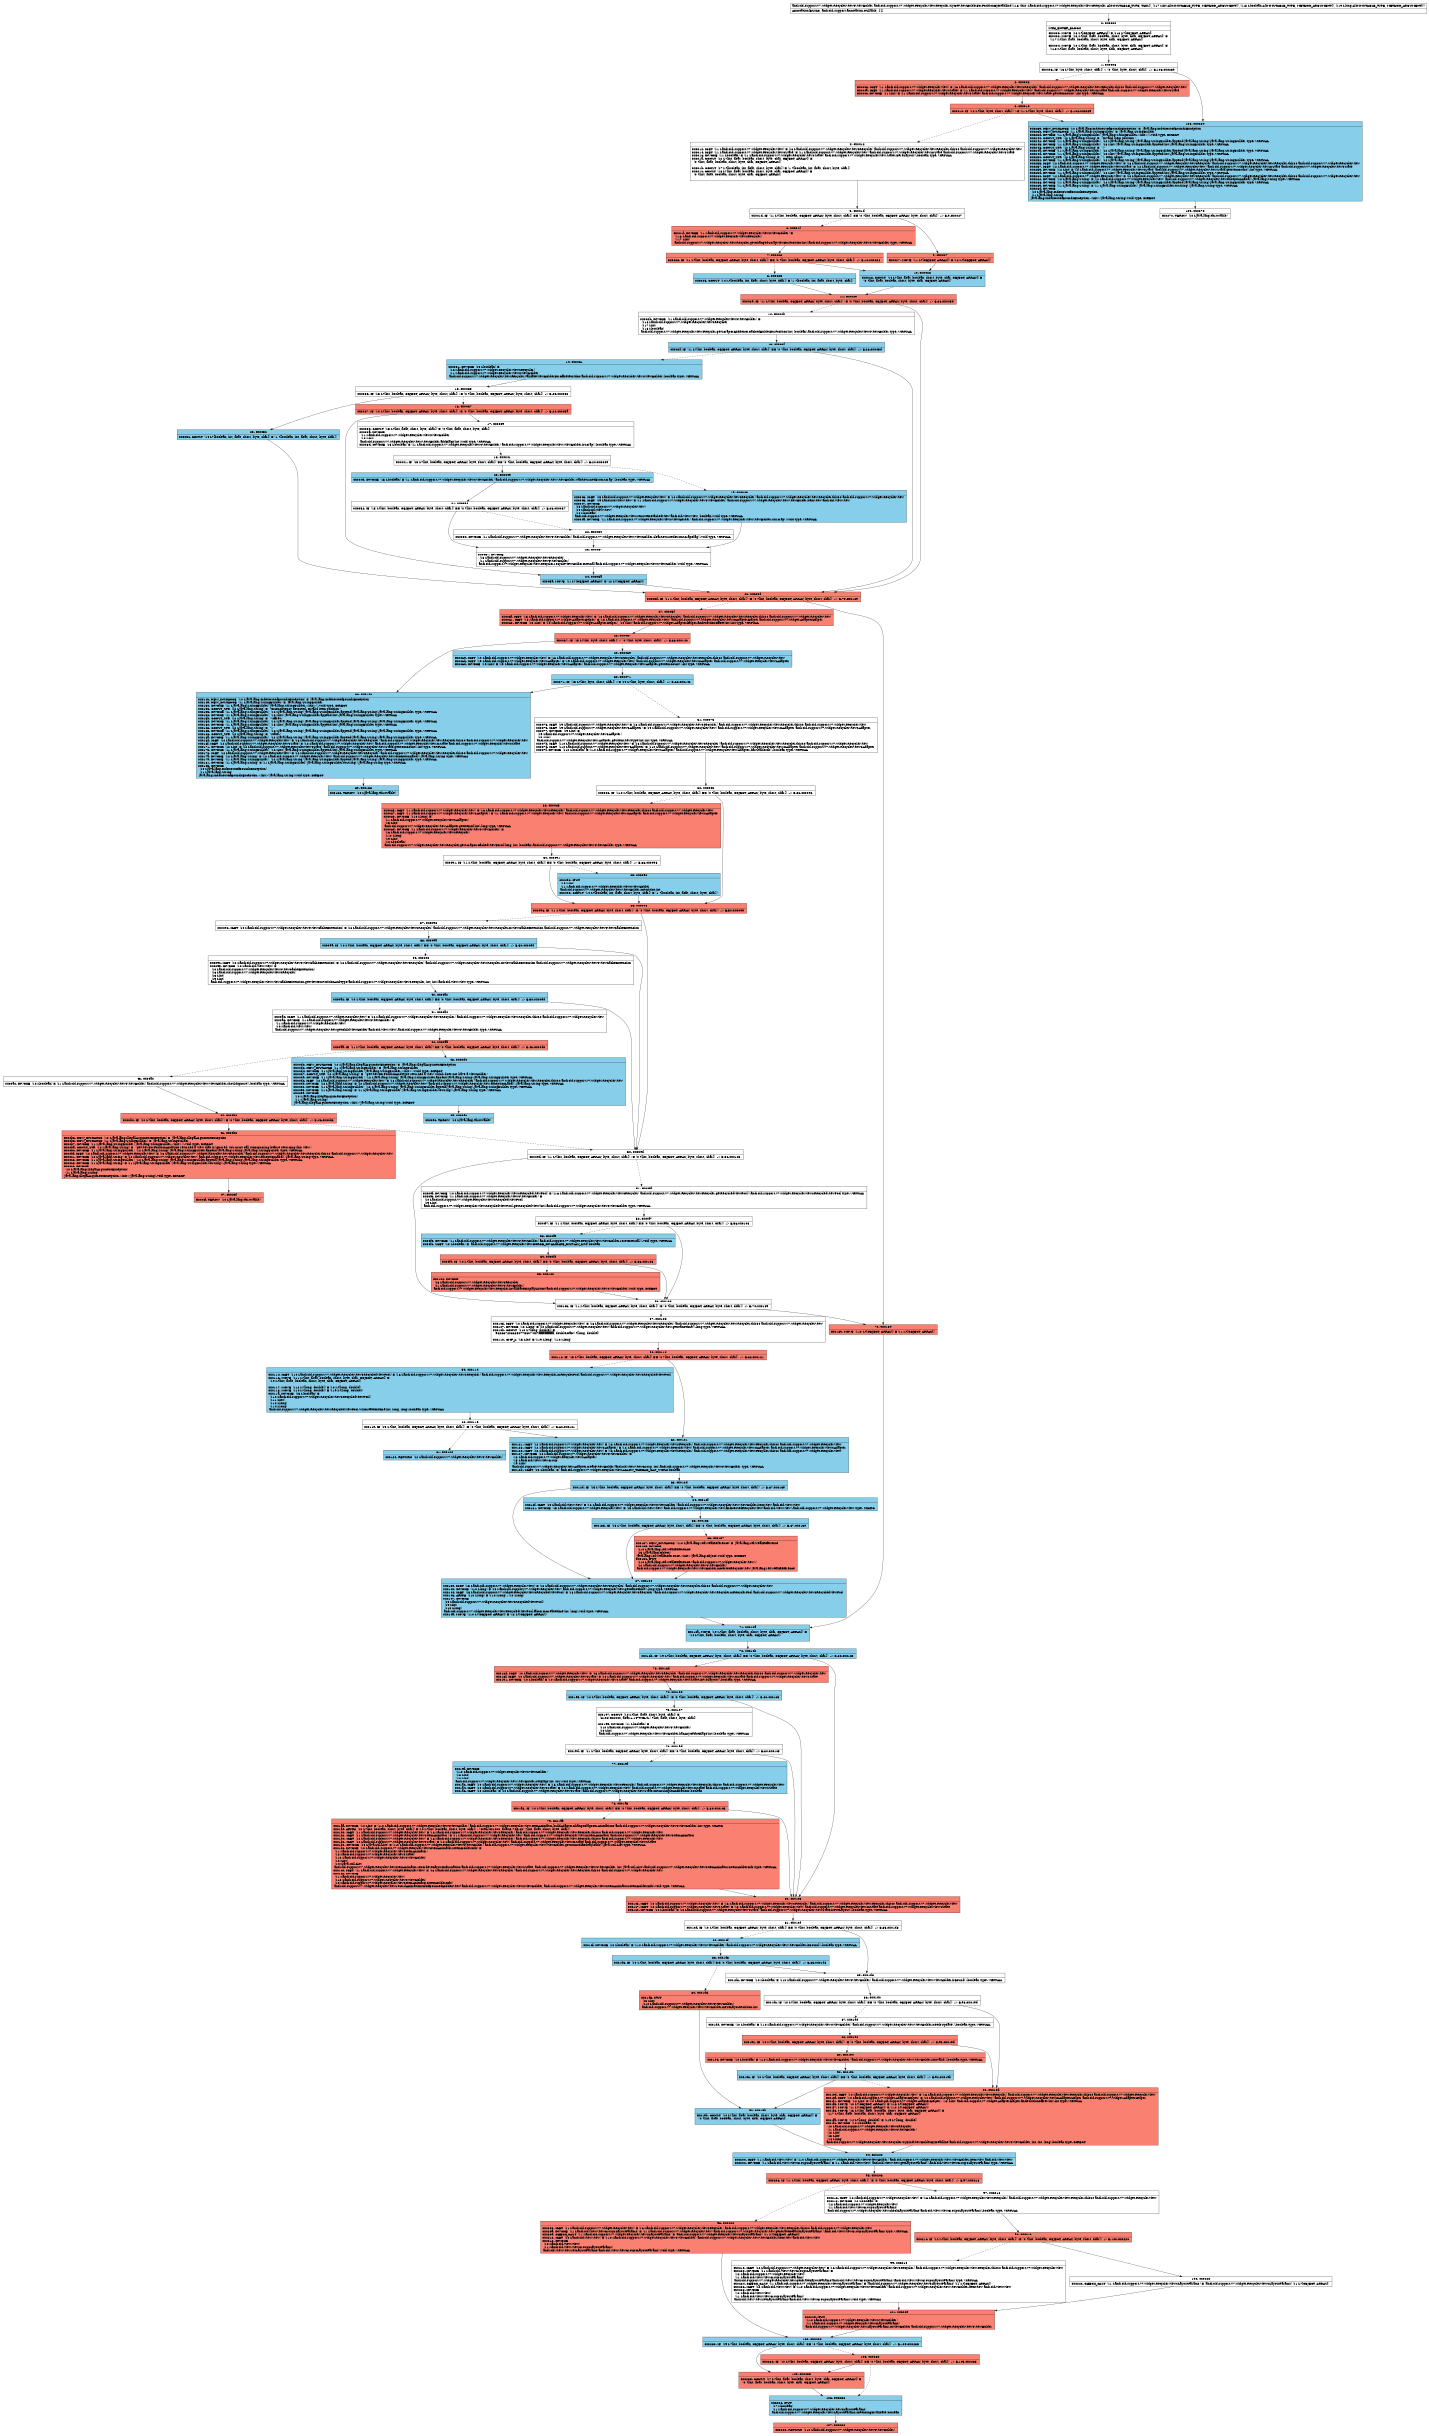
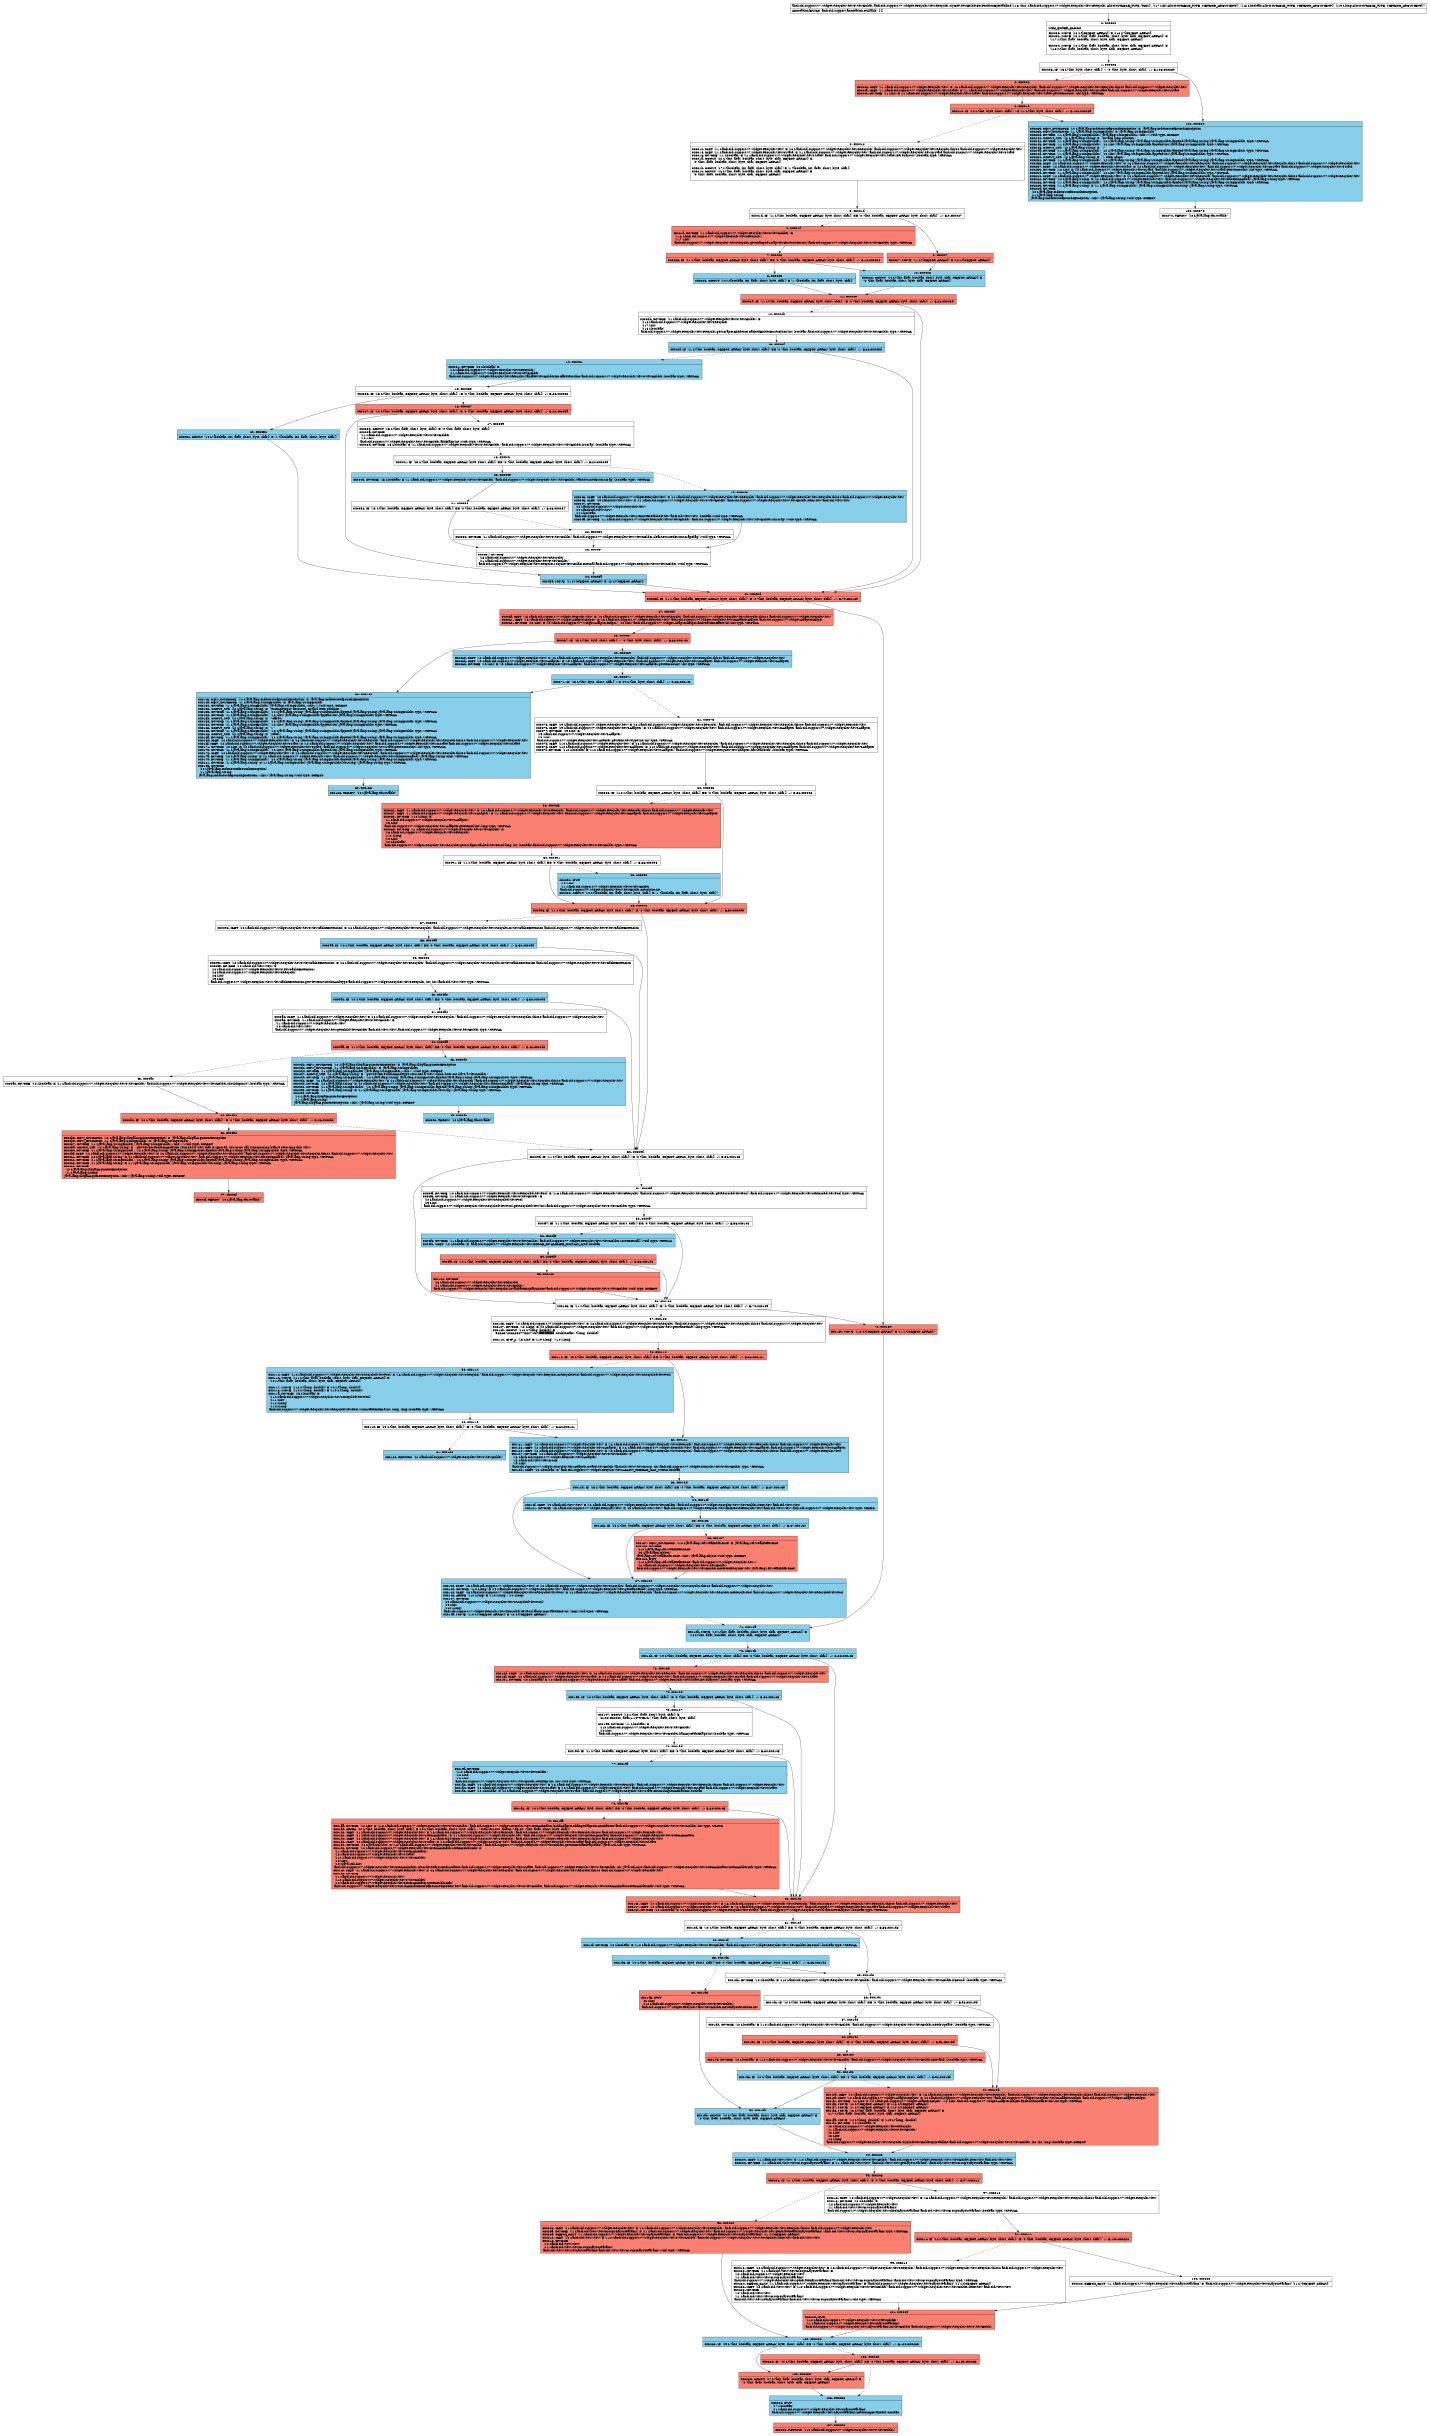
(712, 1621) -> (712, 1621)
(712, 1662) -> (712, 1662)
